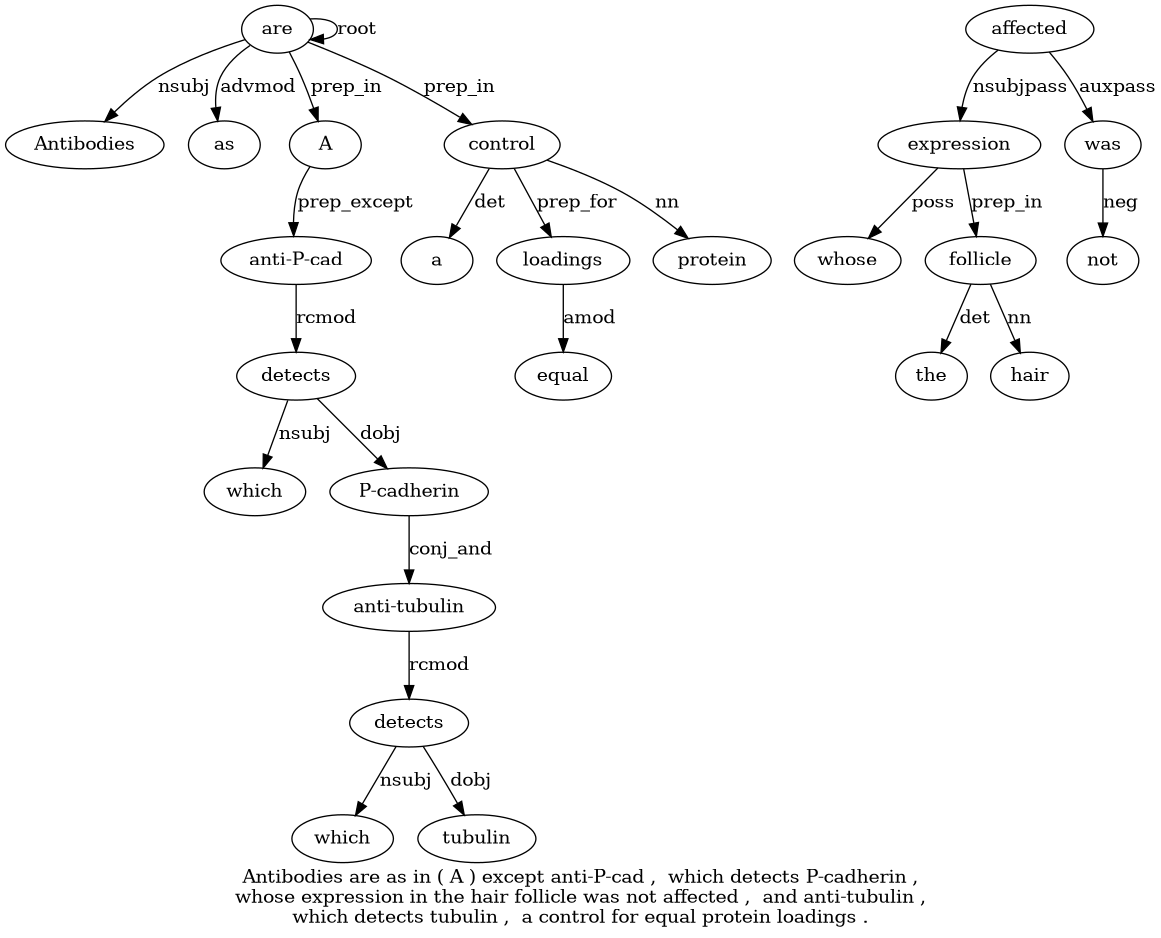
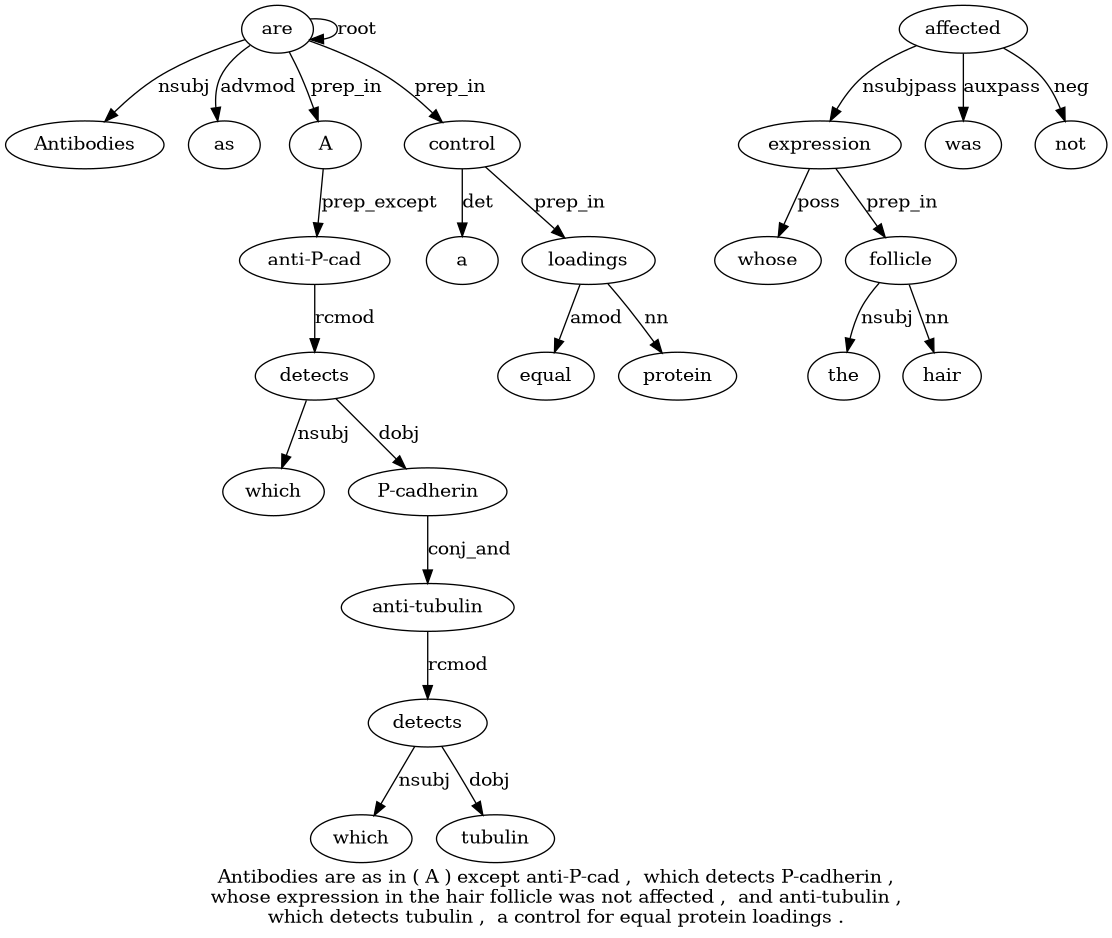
(616, 189) -> (632, 312)
(1103, 196) -> (1038, 73)
(577, 203) -> (570, 203)
(975, 318) -> (888, 318)
